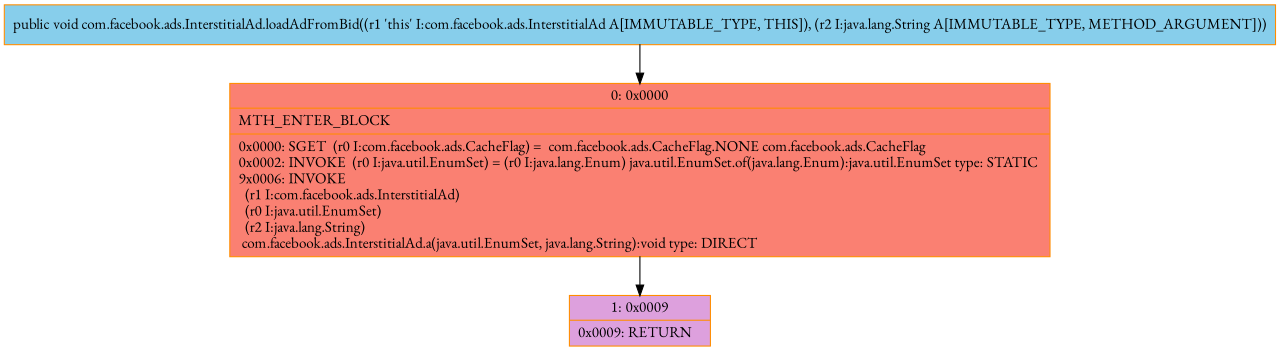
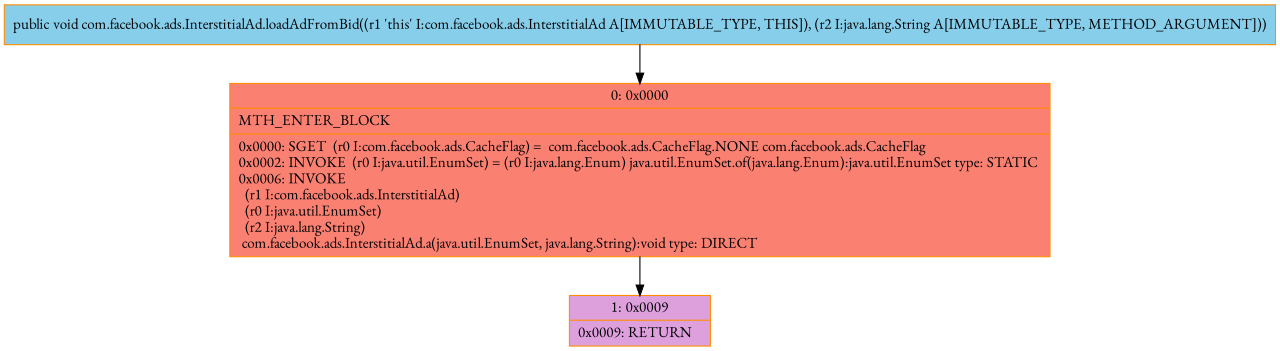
(295, 179) -> (295, 179)
